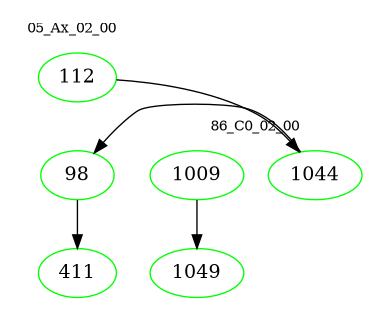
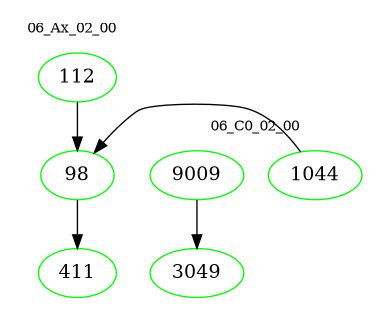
(72, 29) -> (72, 29)
(209, 95) -> (77, 120)
(255, 127) -> (255, 127)
(197, 175) -> (197, 175)
(197, 273) -> (197, 273)
